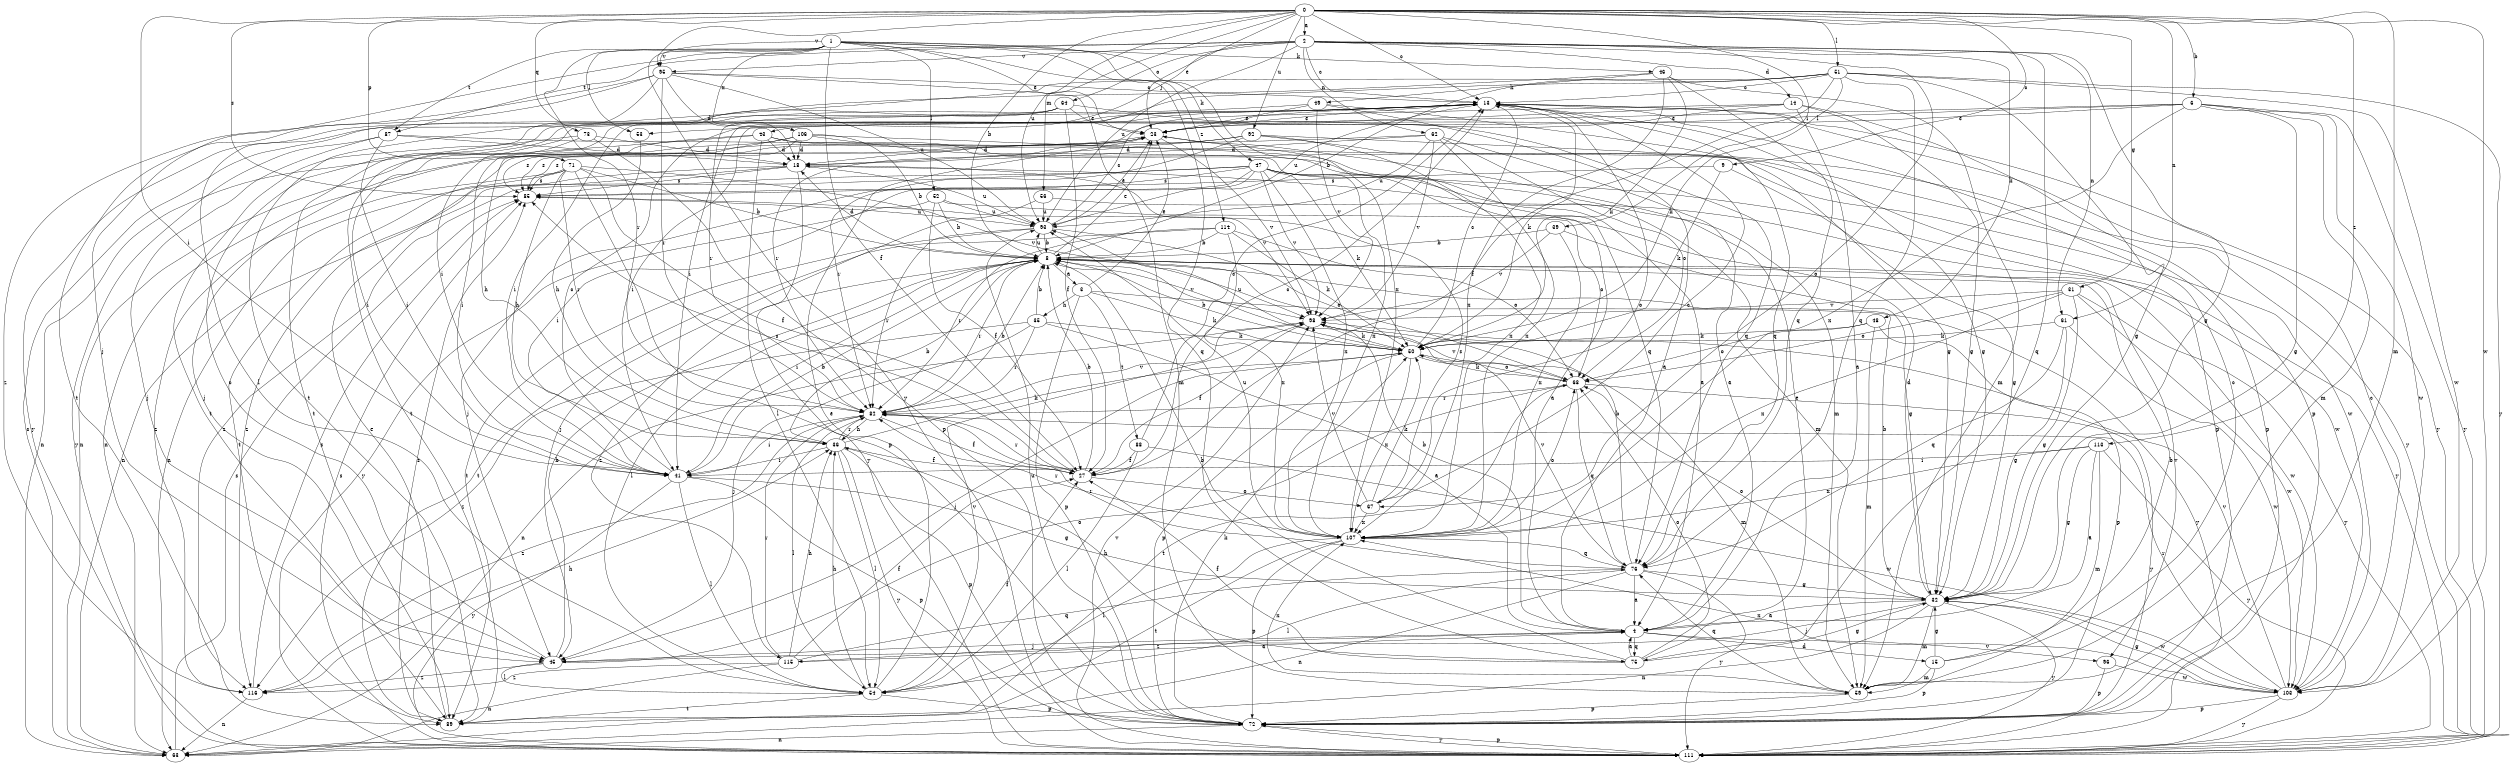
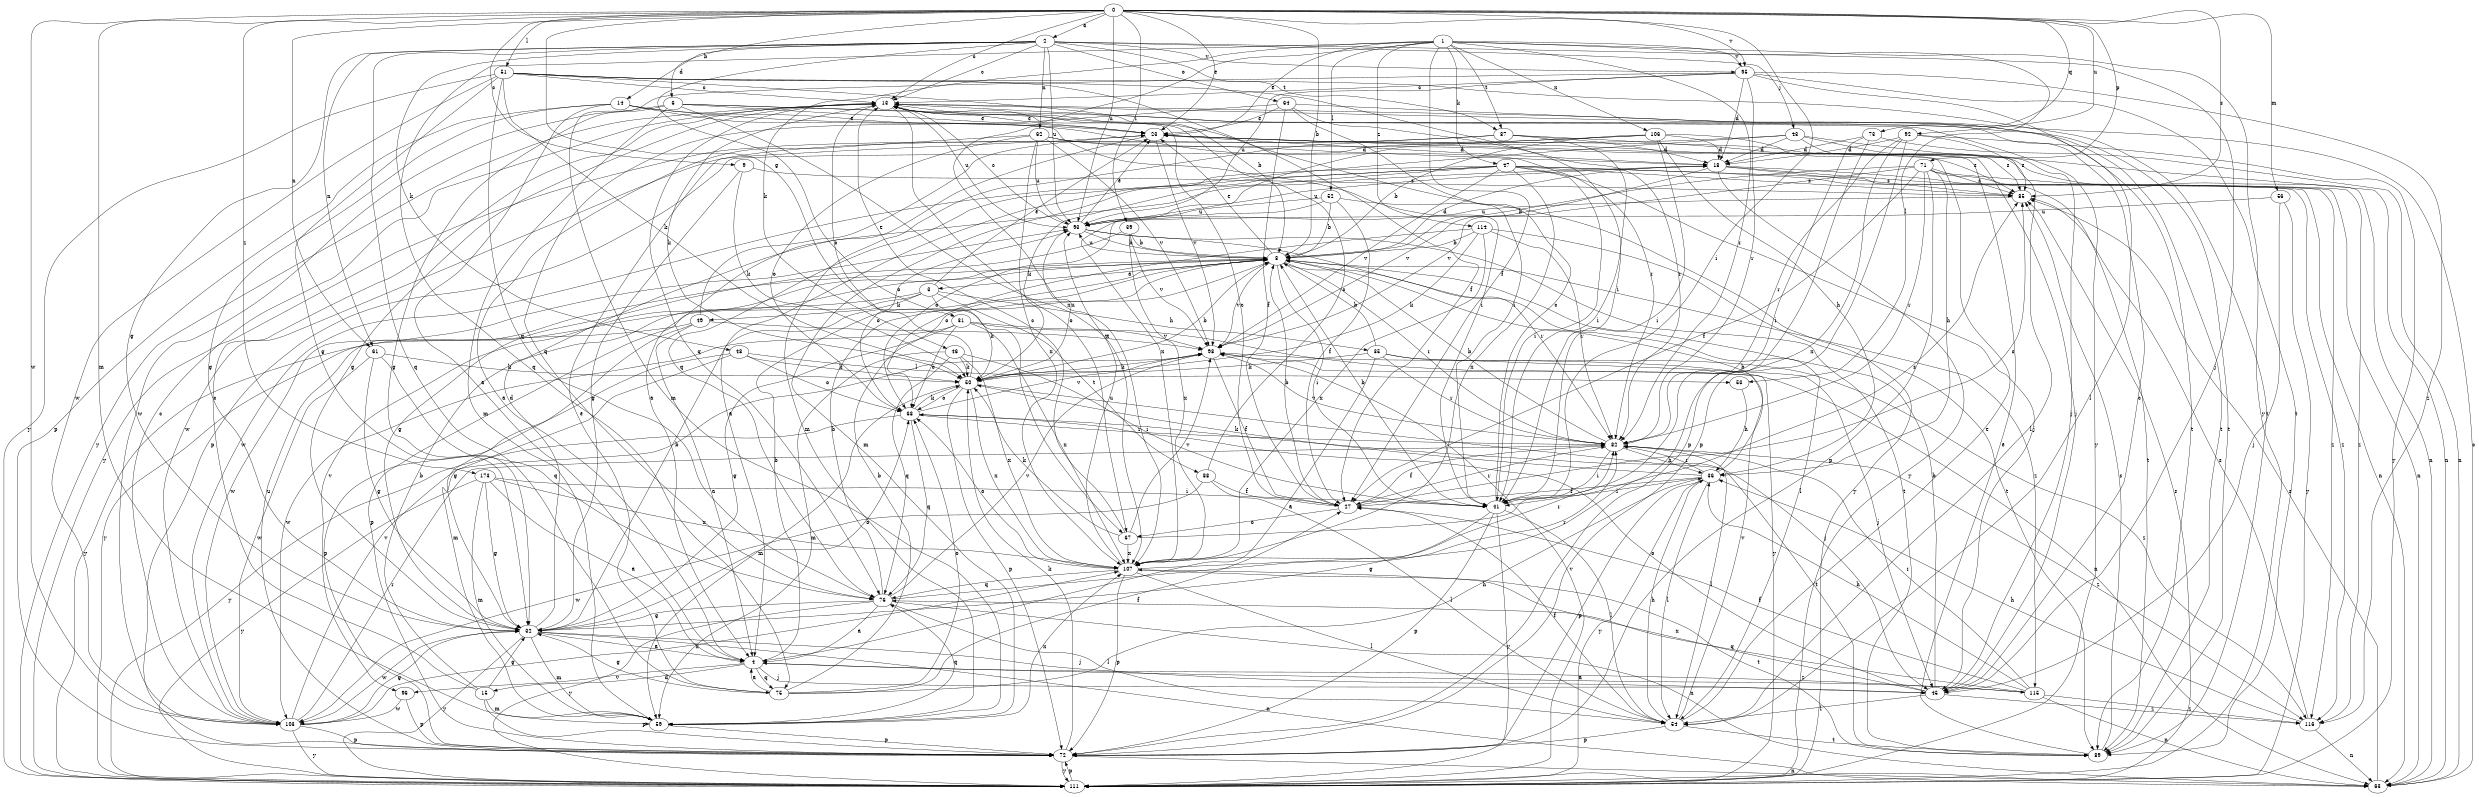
(1492, 88) -> (818, 313)
(1724, 120) -> (1237, 376)
(2099, 445) -> (485, 476)
none -> (1555, 609)
